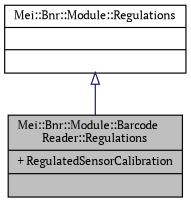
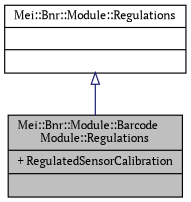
(95, 139) -> (95, 139)
